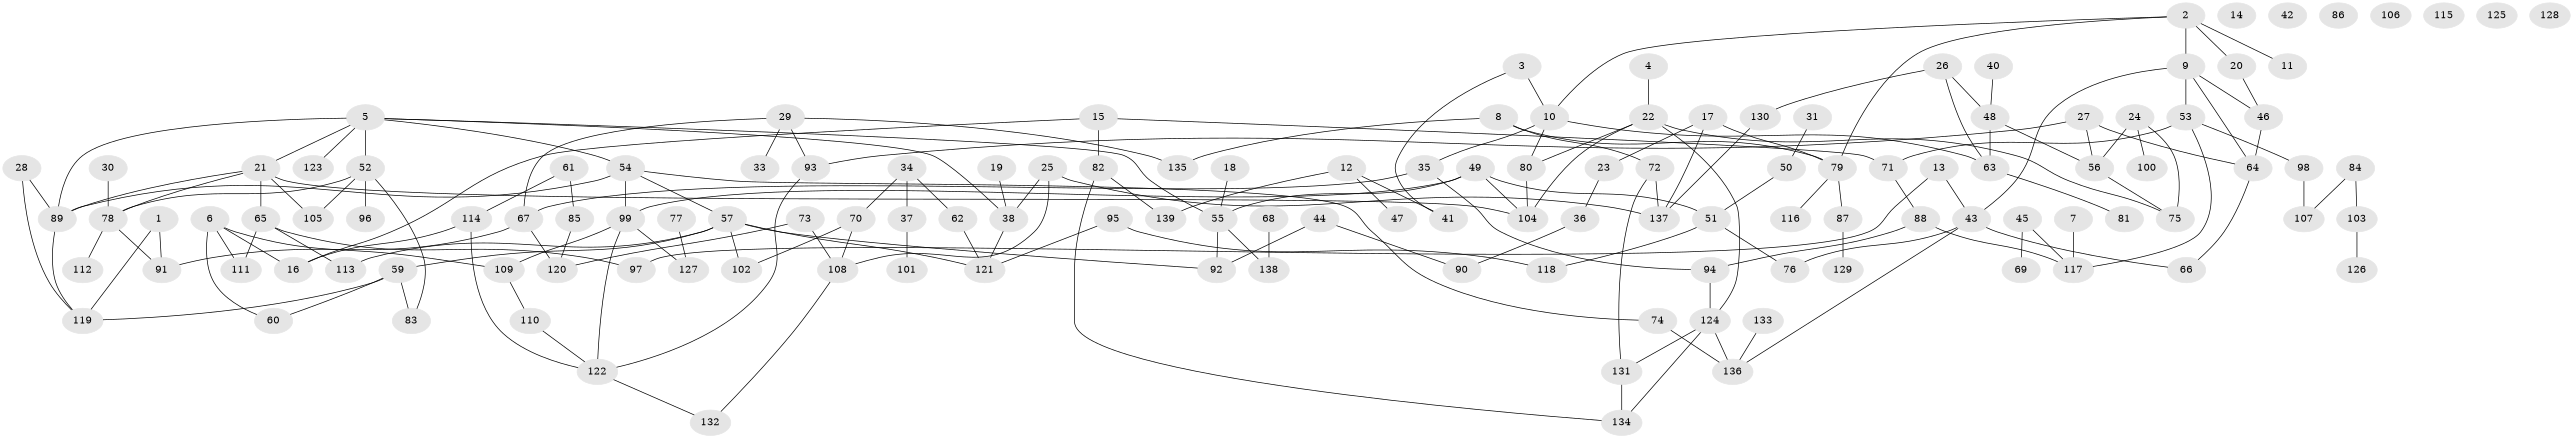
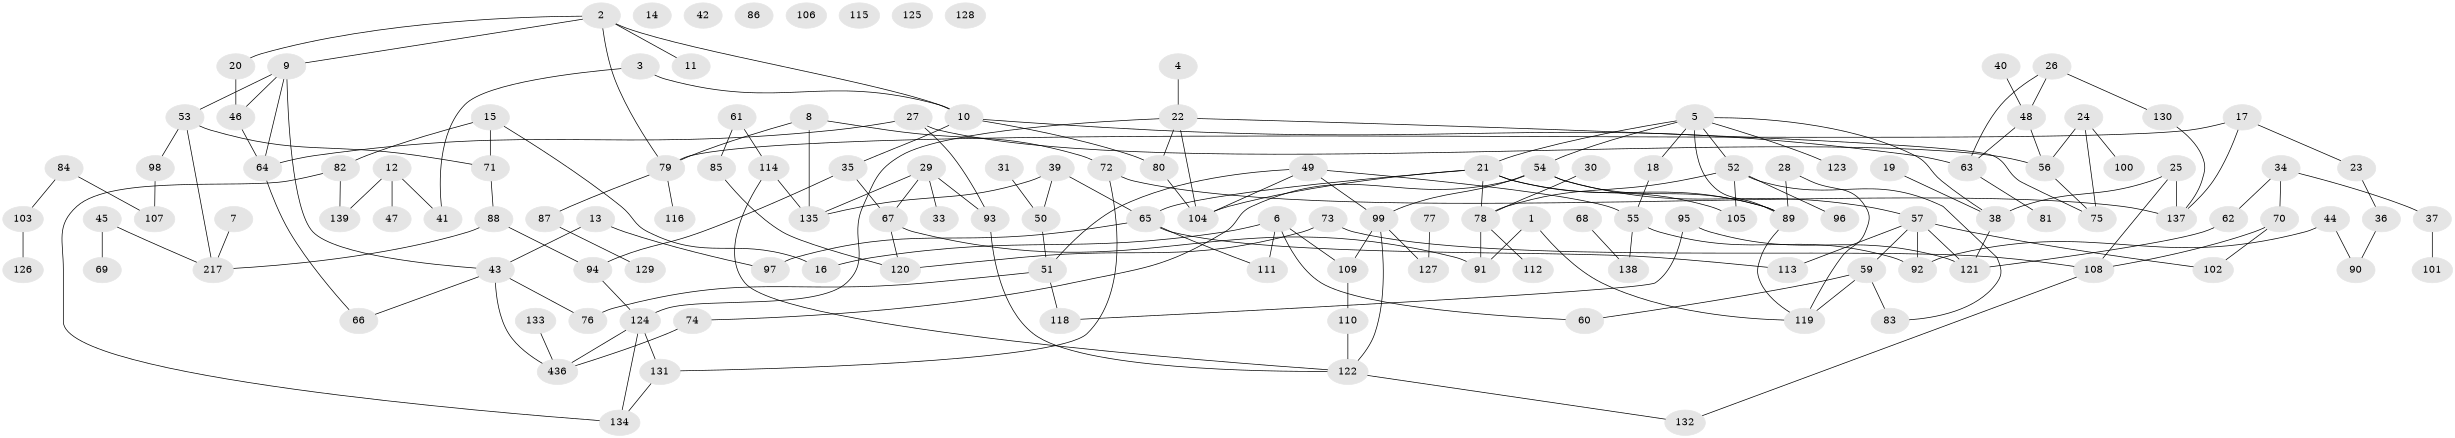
(845, 136) -> (1674, 143)
none -> (1055, 168)
(381, 244) -> (787, 192)
(2073, 270) -> (213, 270)
(1733, 372) -> (557, 372)
